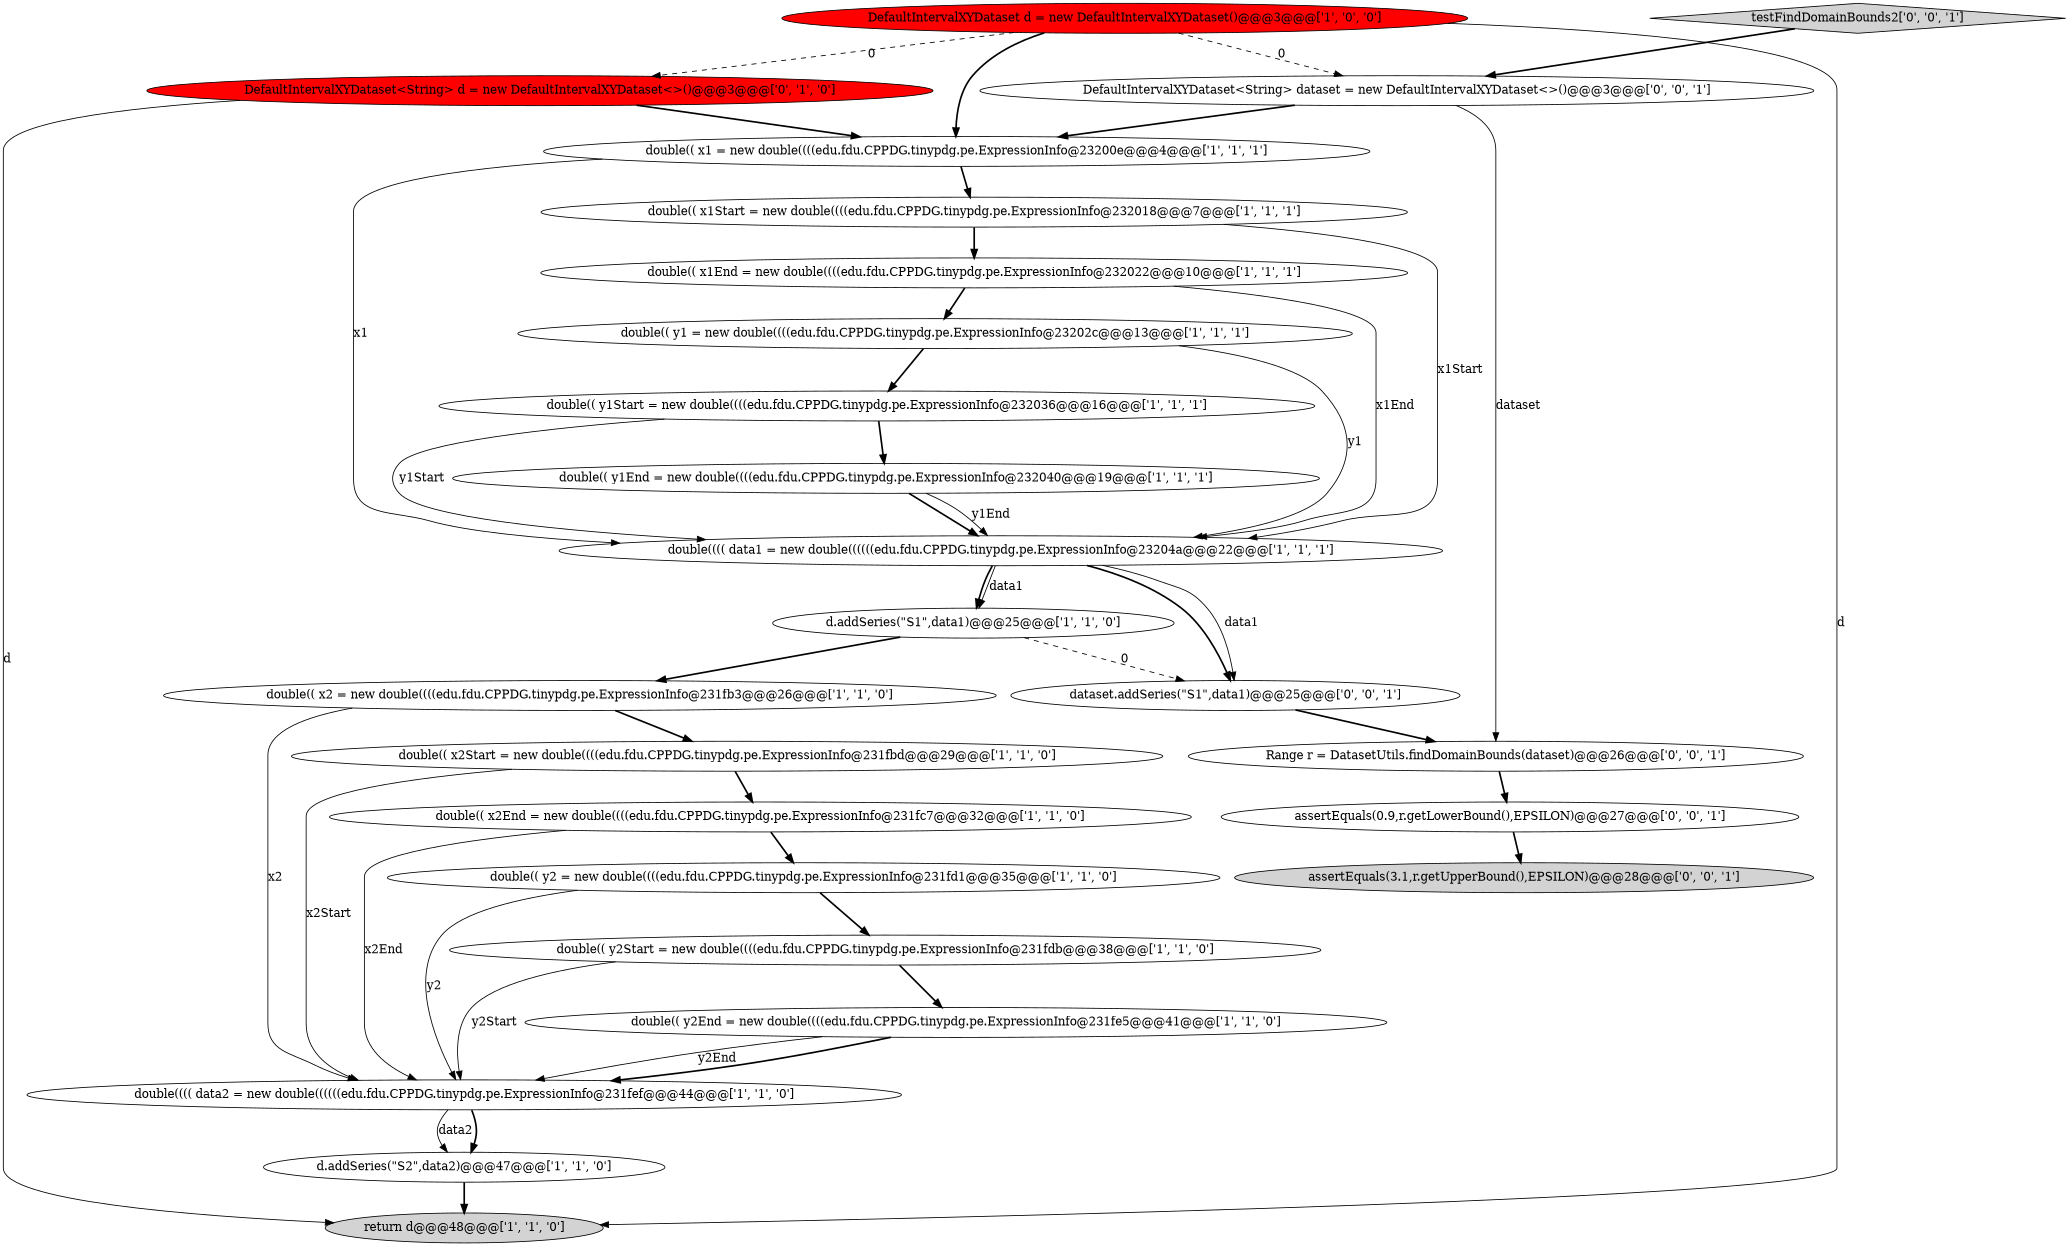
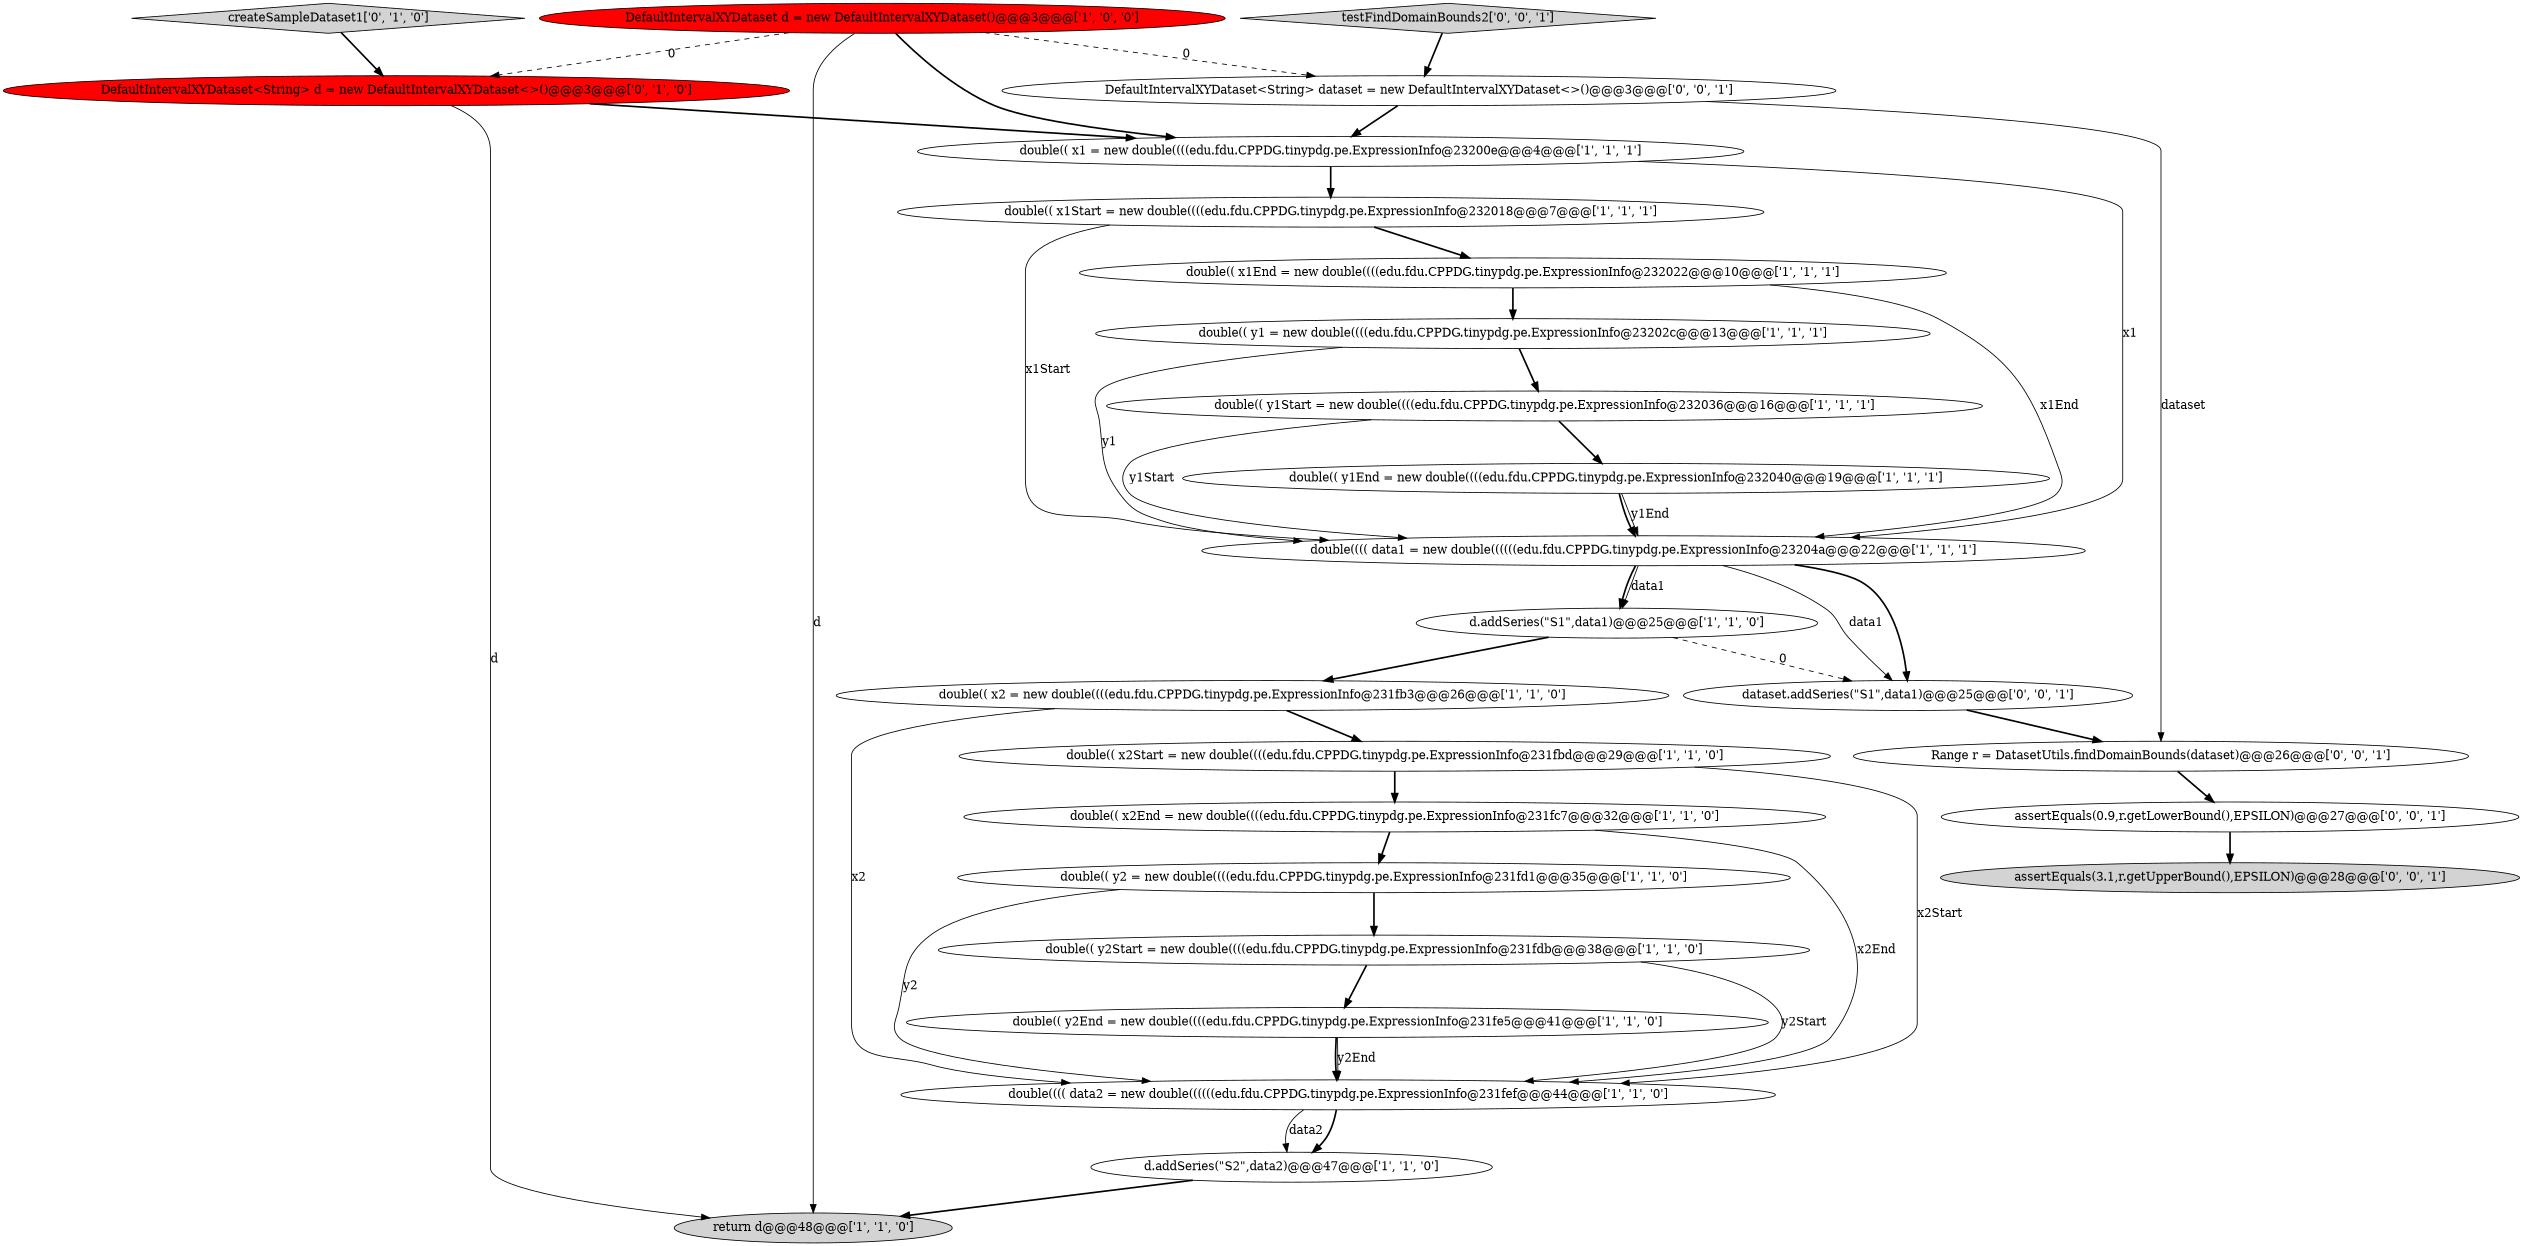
none -> (328, 18)
